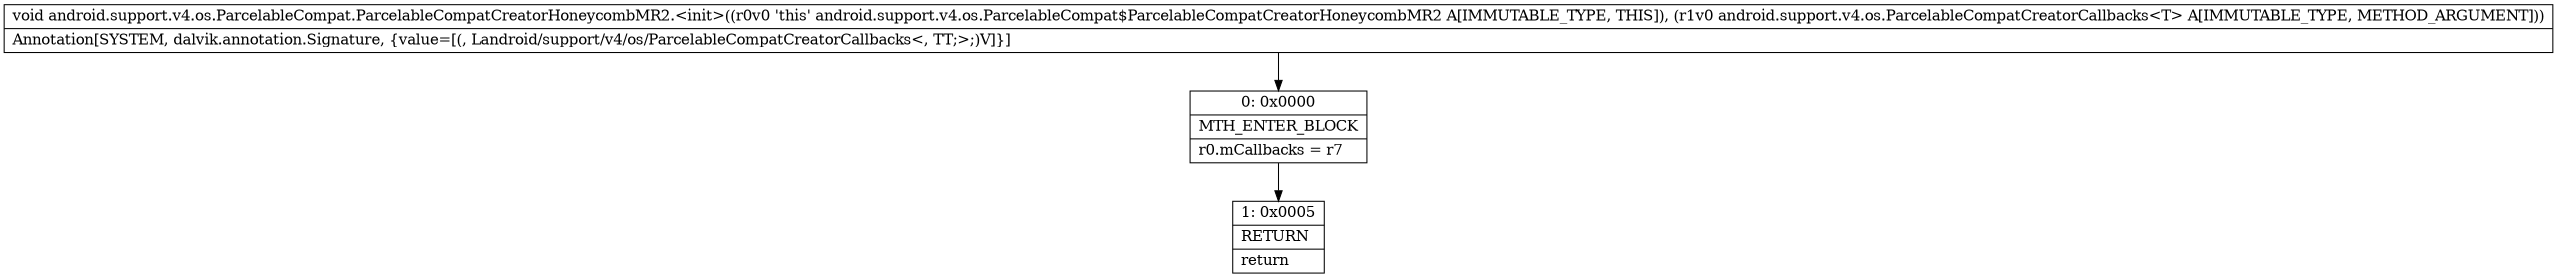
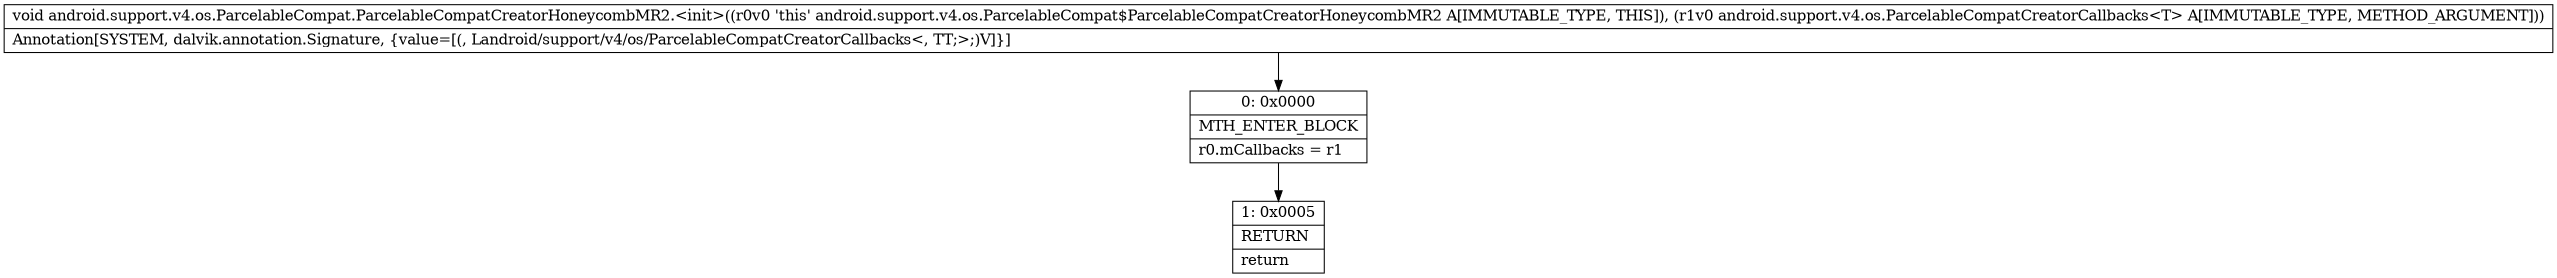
(1271, 150) -> (1271, 150)
